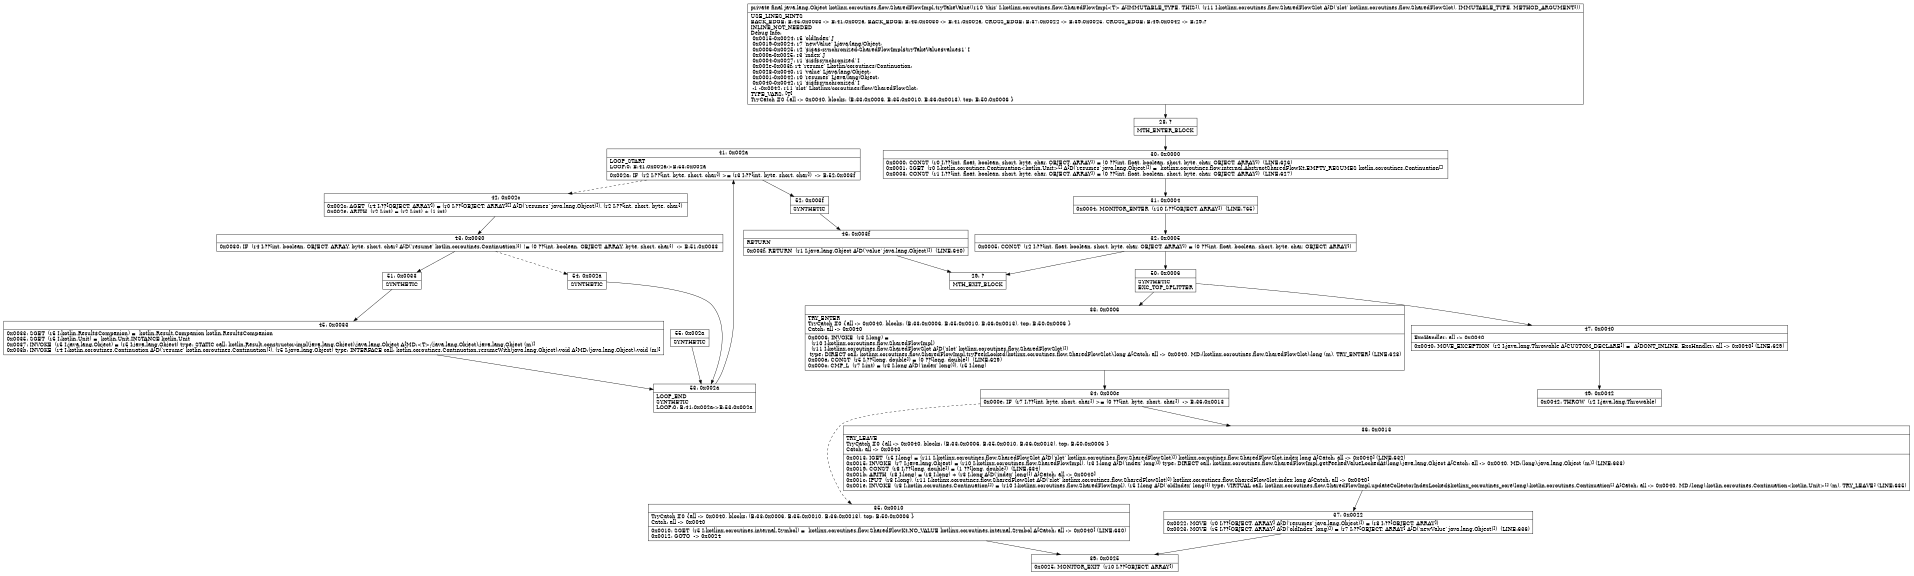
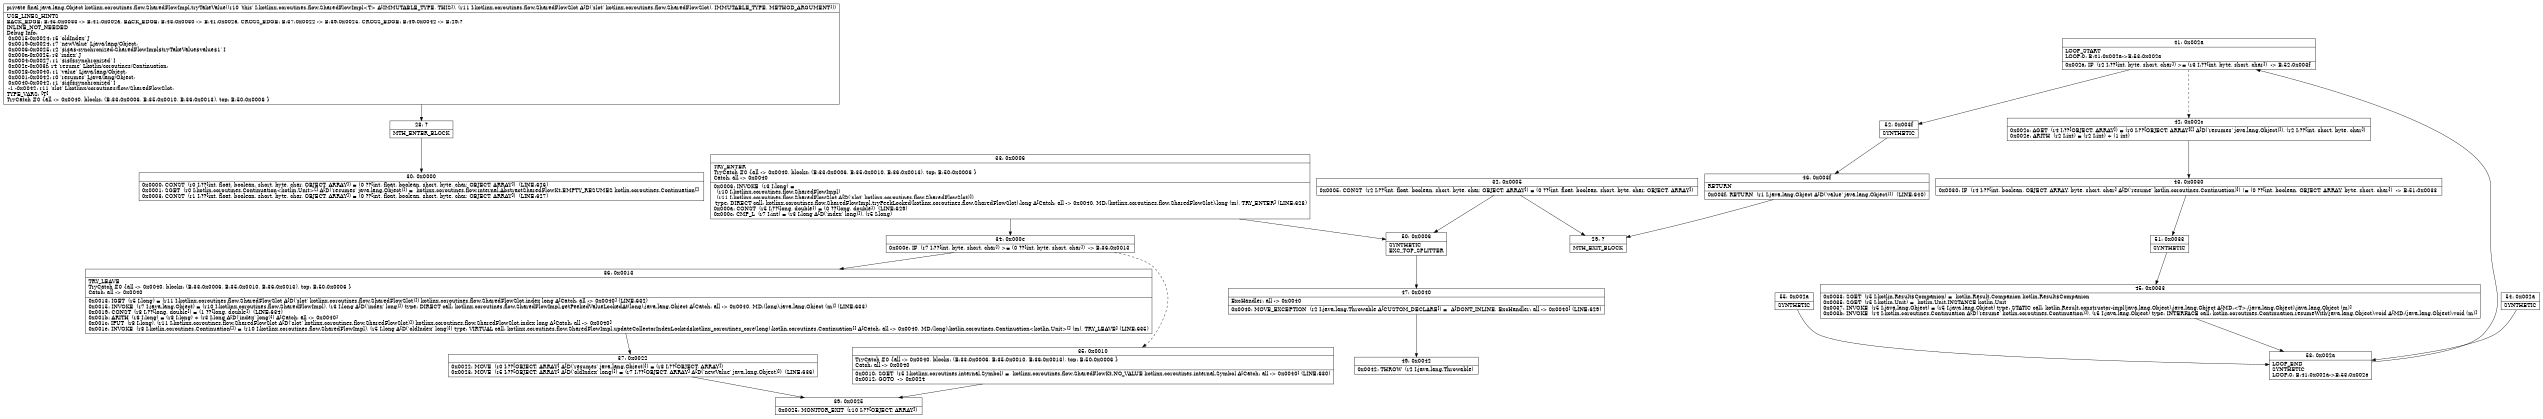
(1166, 205) -> none
(530, 262) -> none
(1148, 298) -> (1311, 229)
